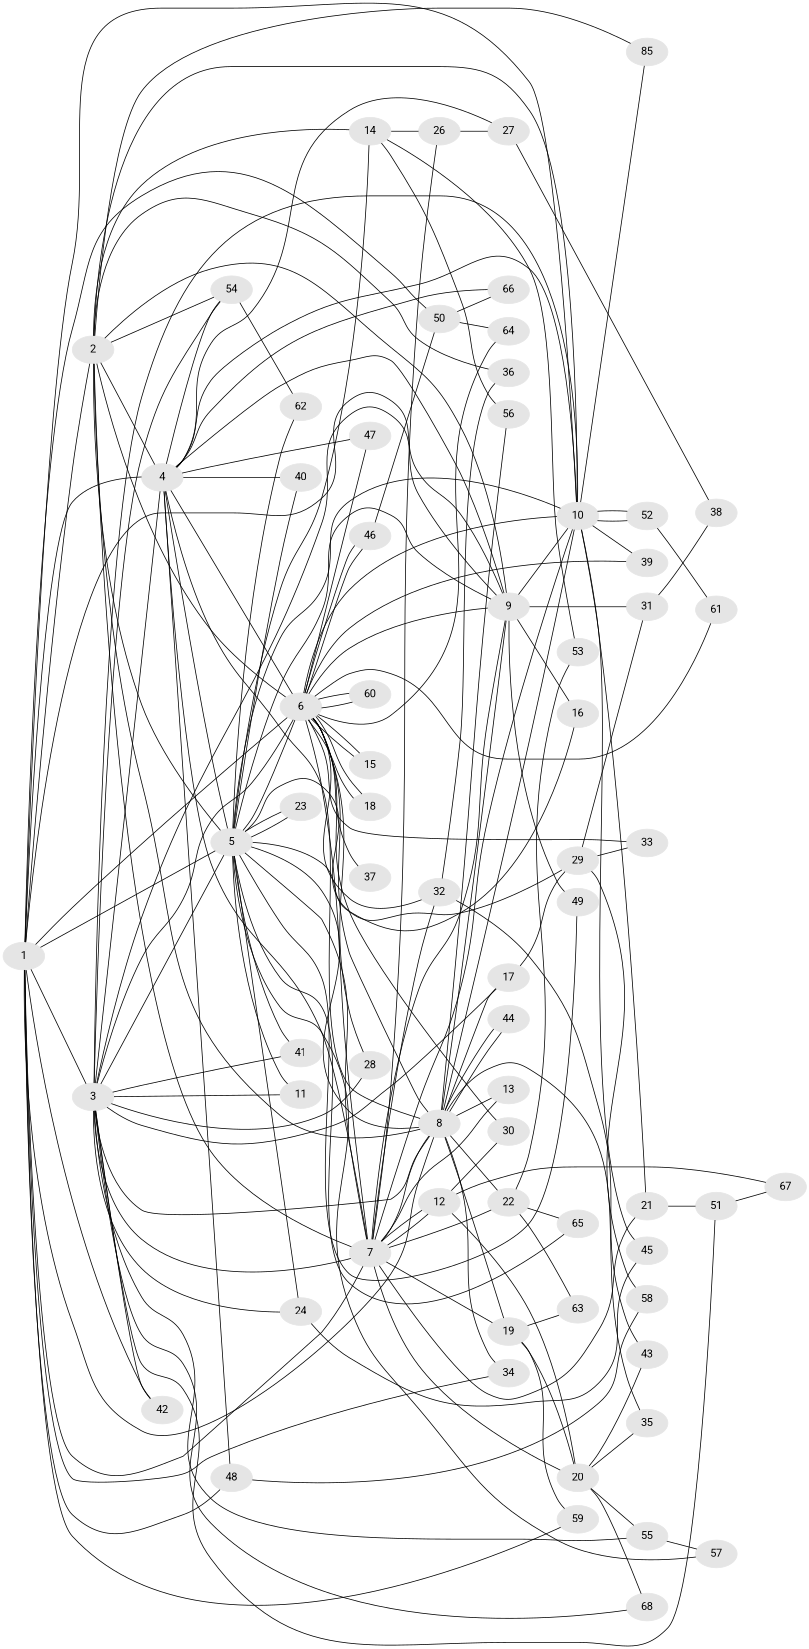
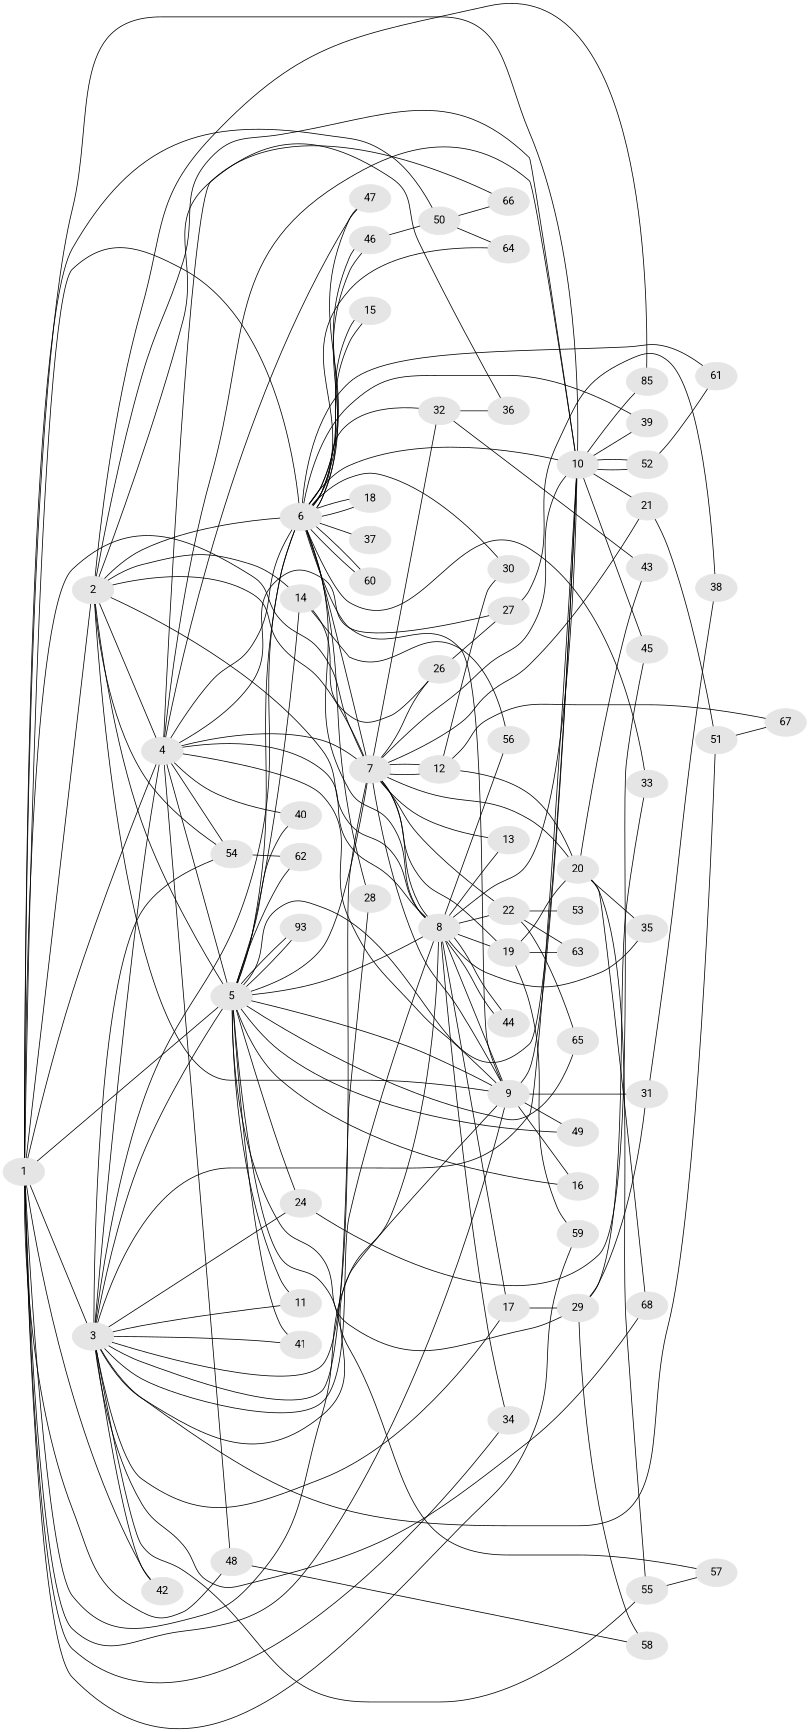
(548, 356) -> none
(301, 807) -> (301, 928)
